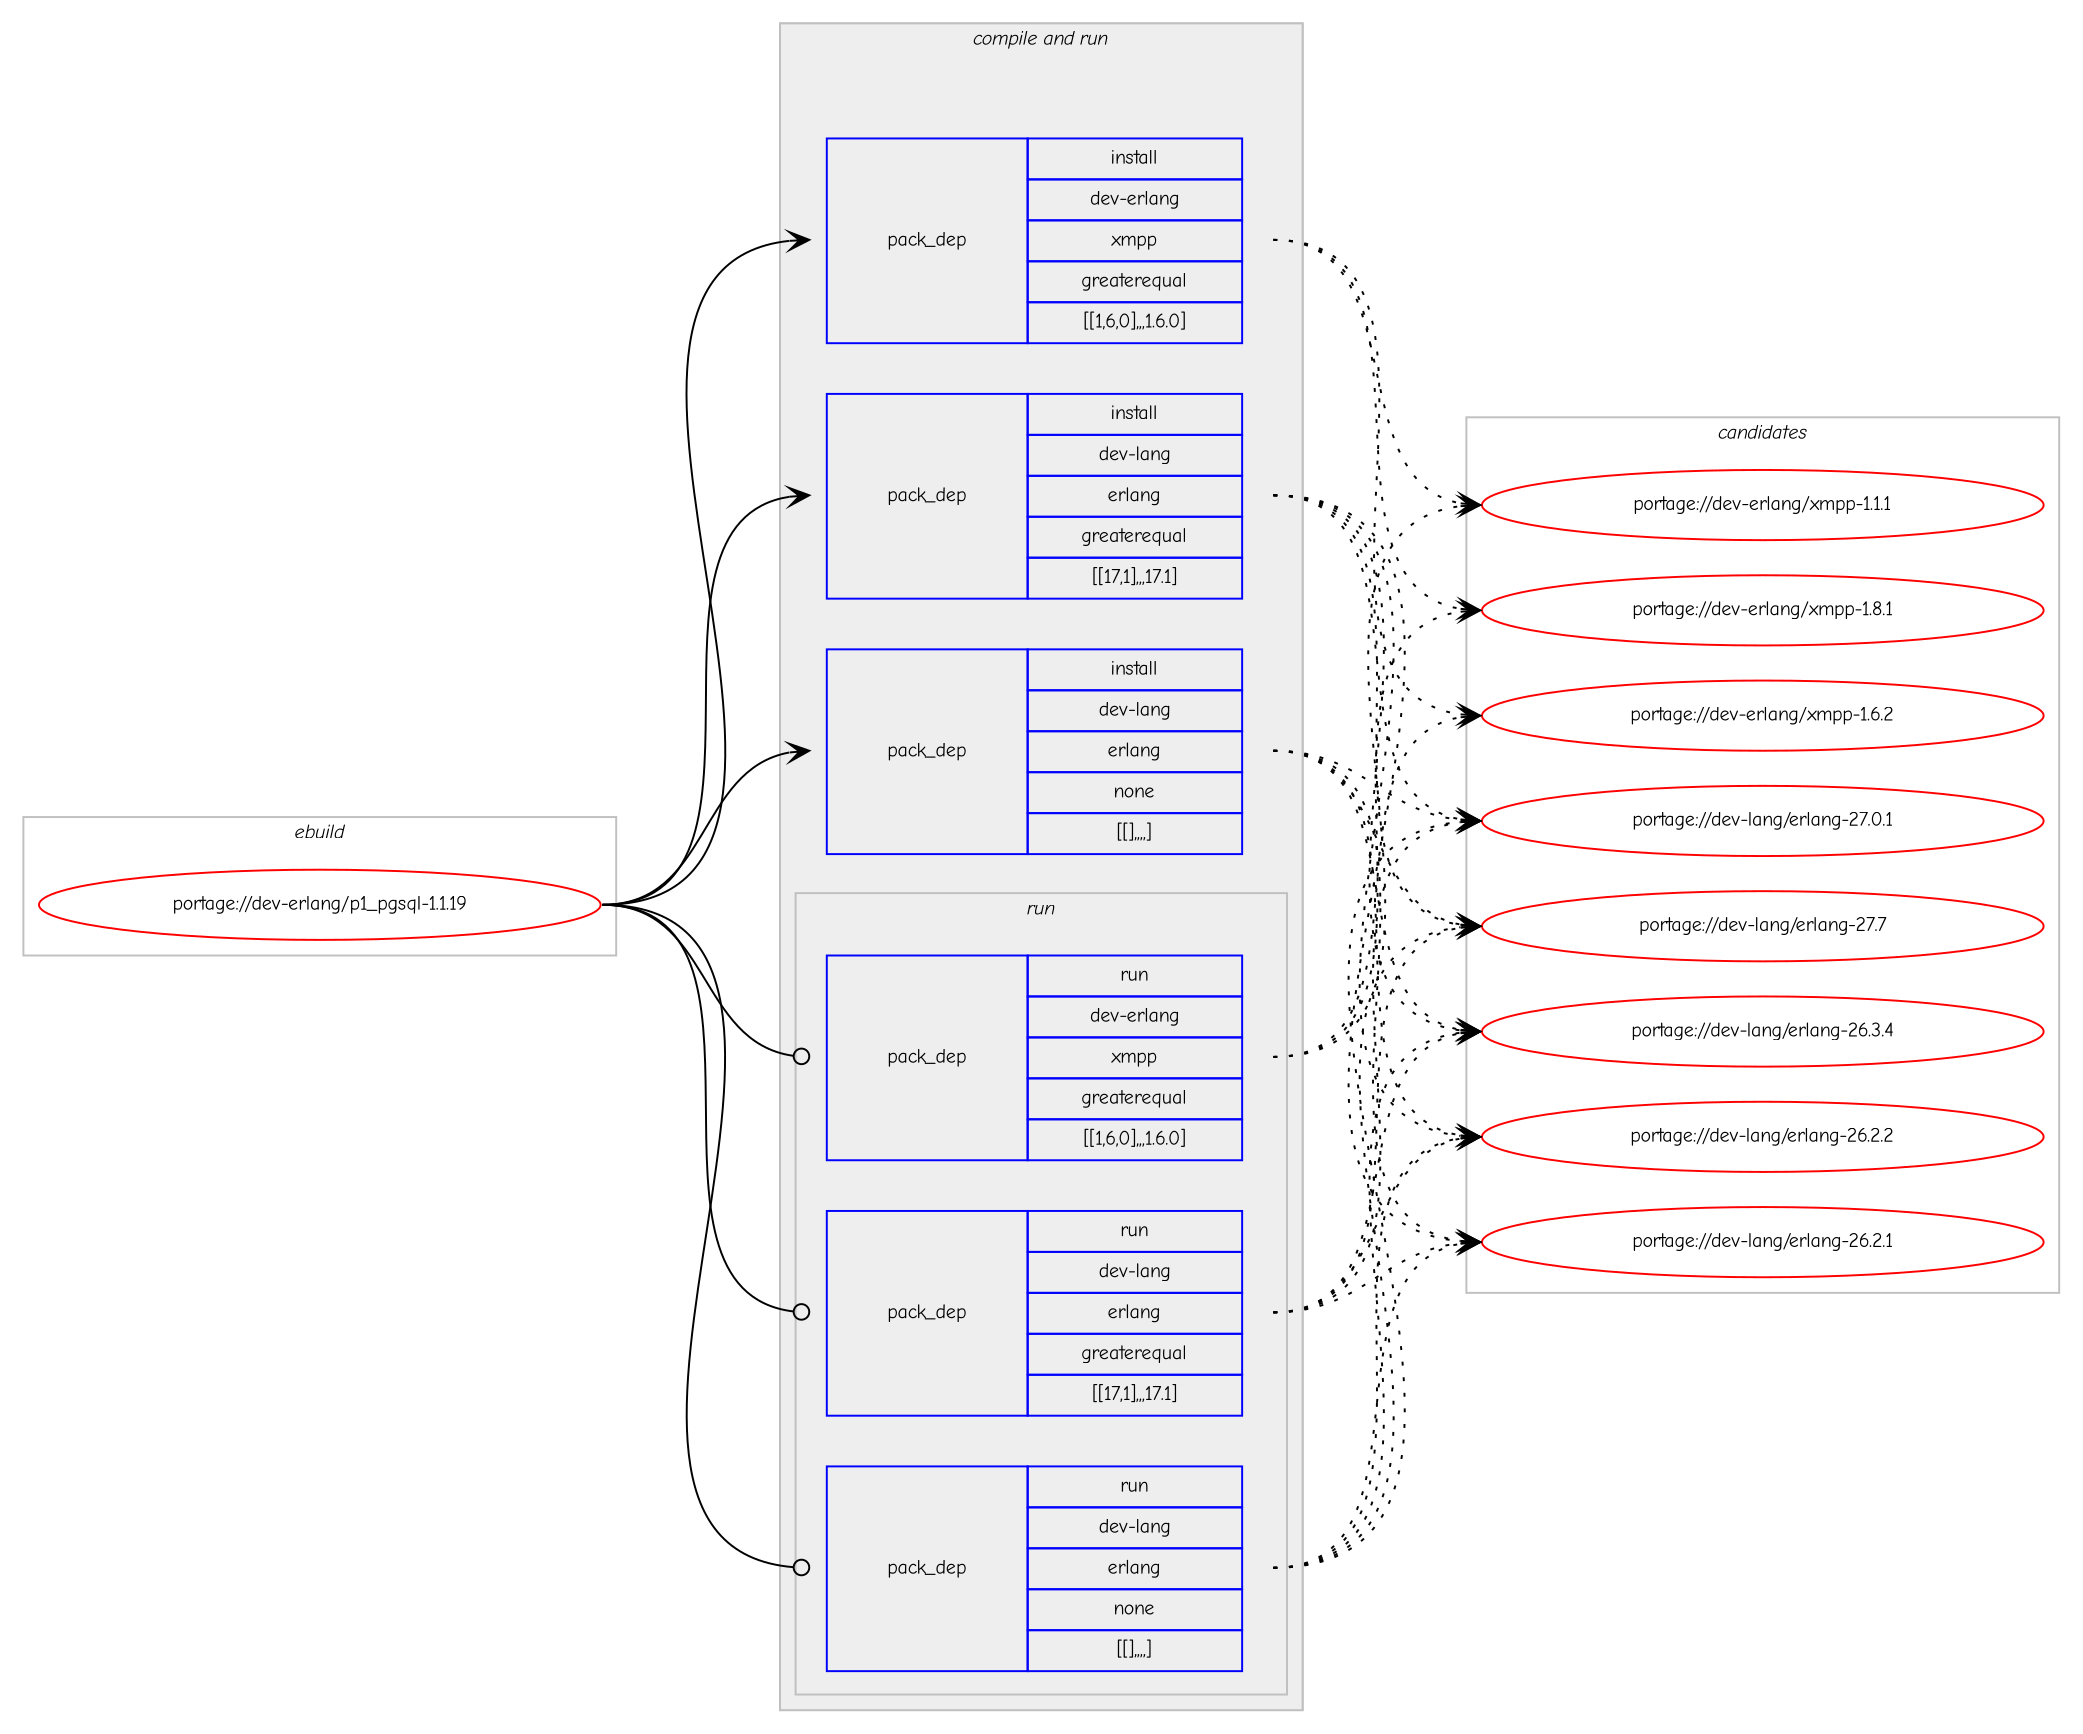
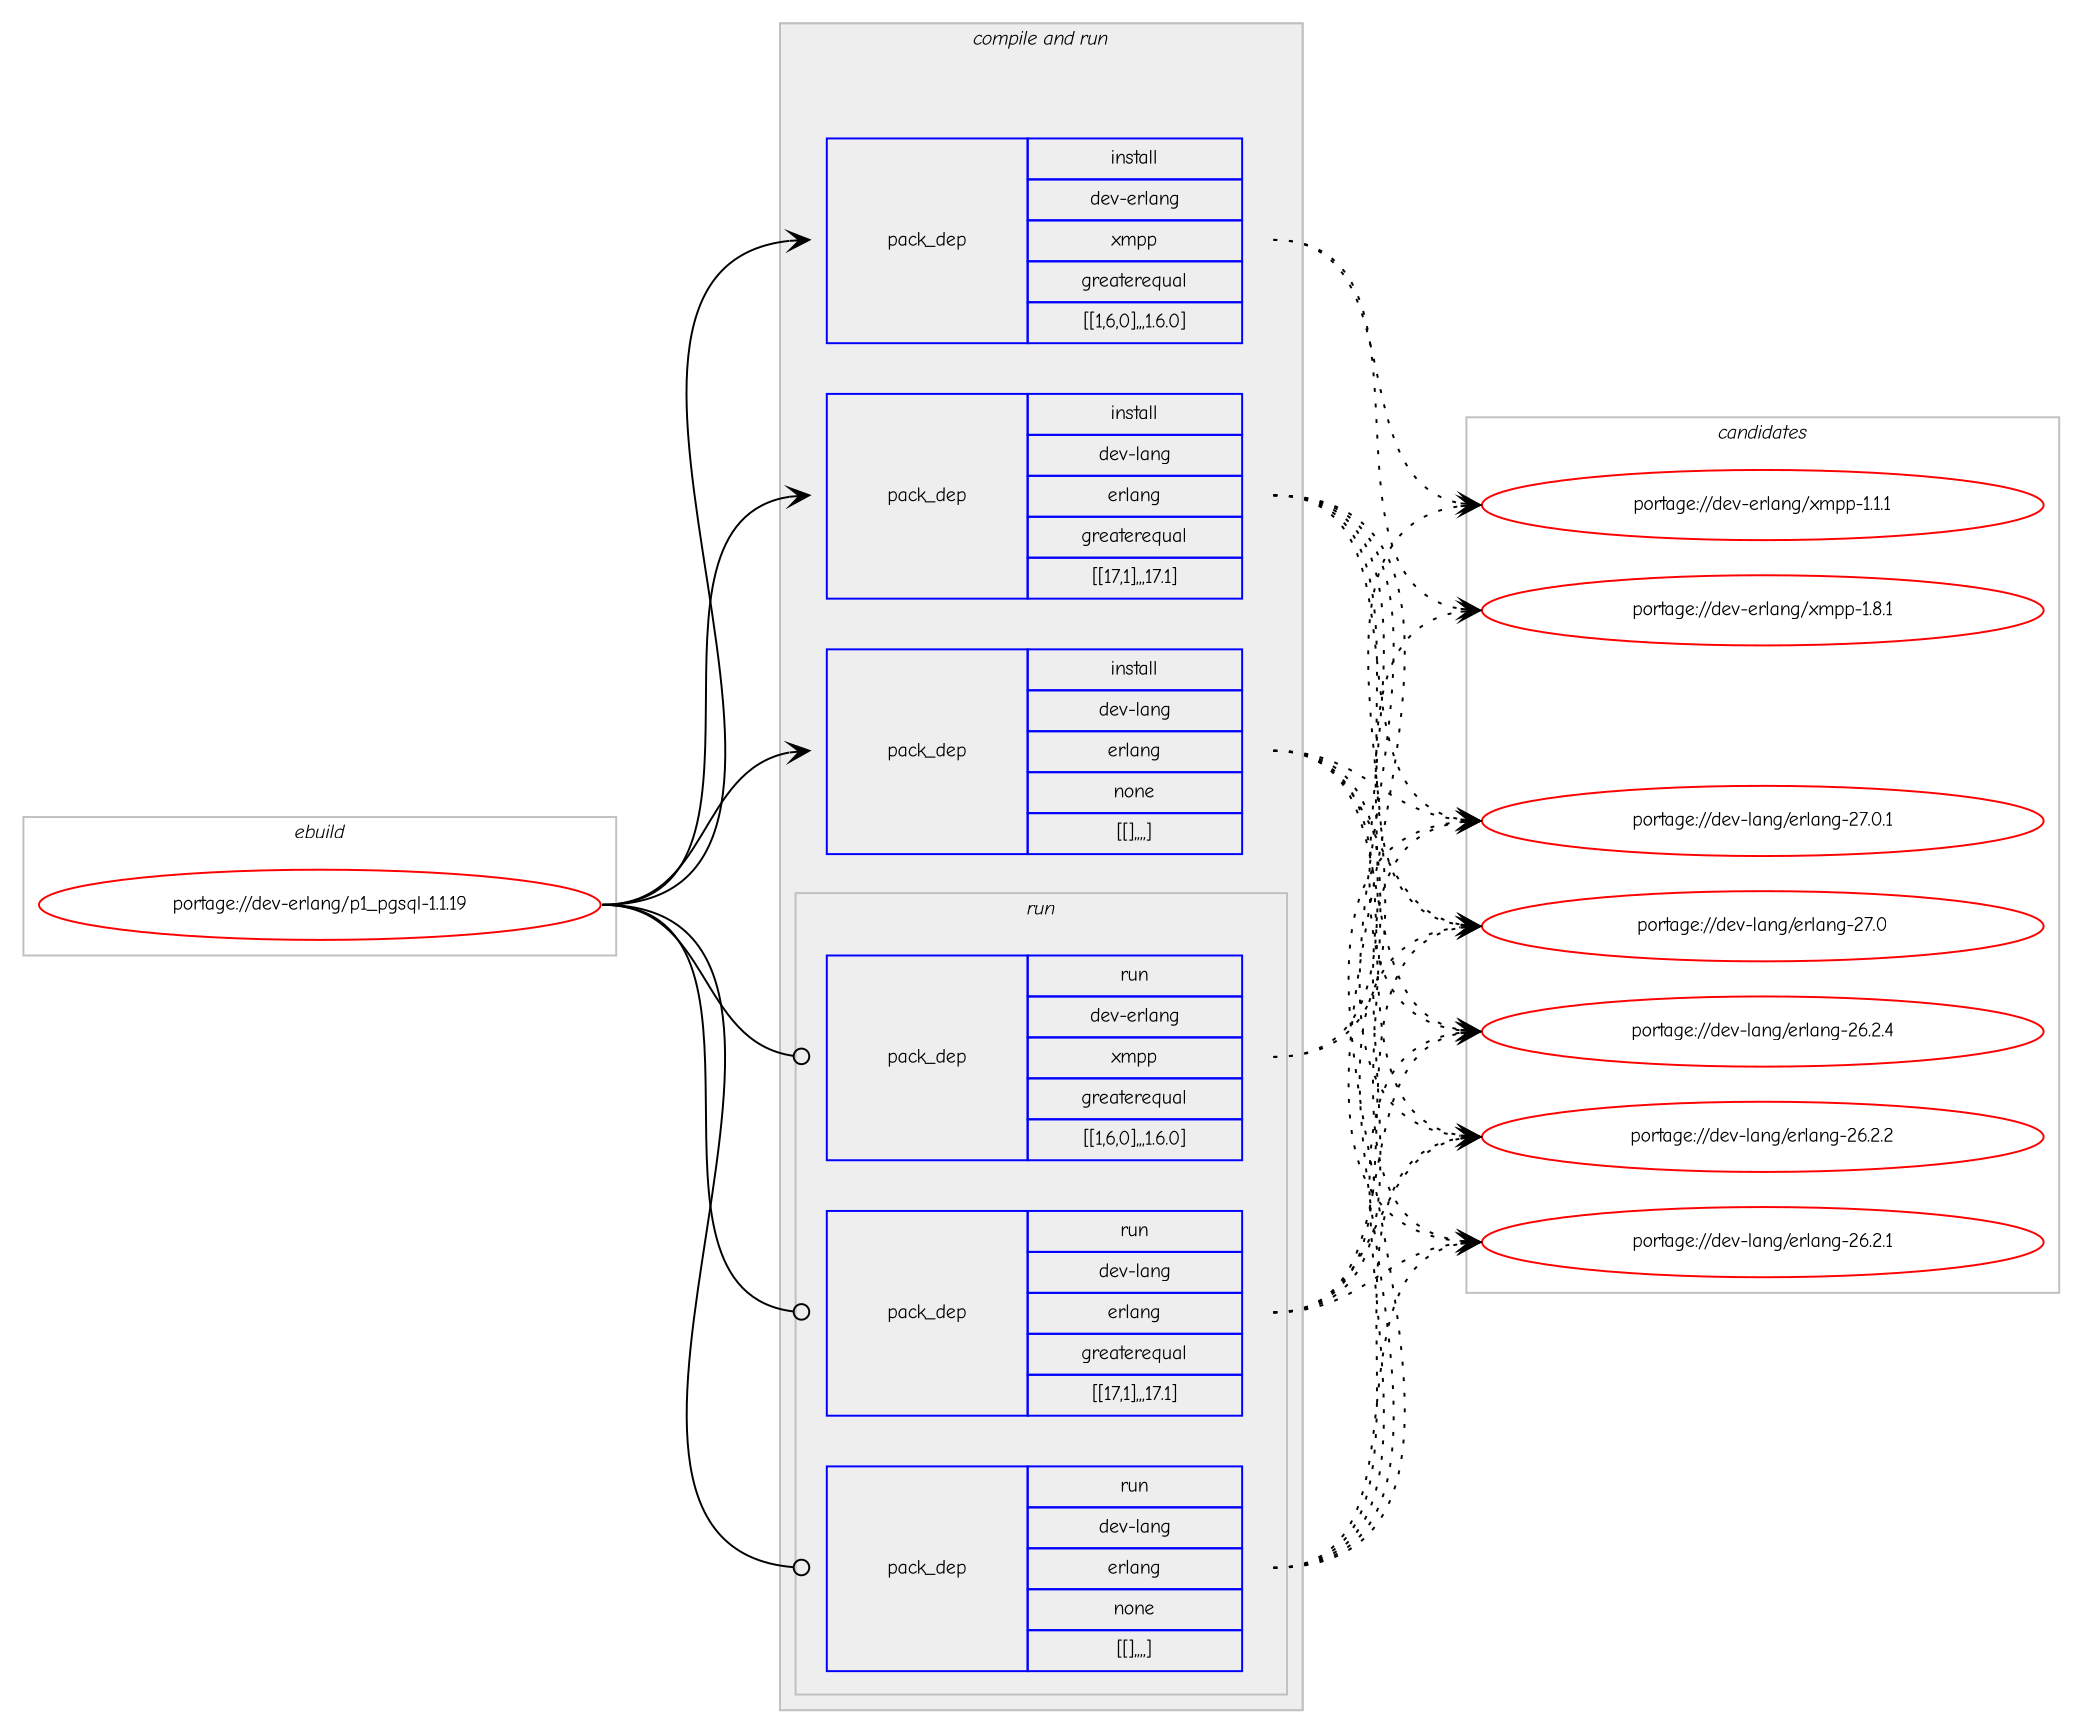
(1763, 716) -> none
(1763, 926) -> (1763, 926)
(1763, 1032) -> (1763, 1032)
